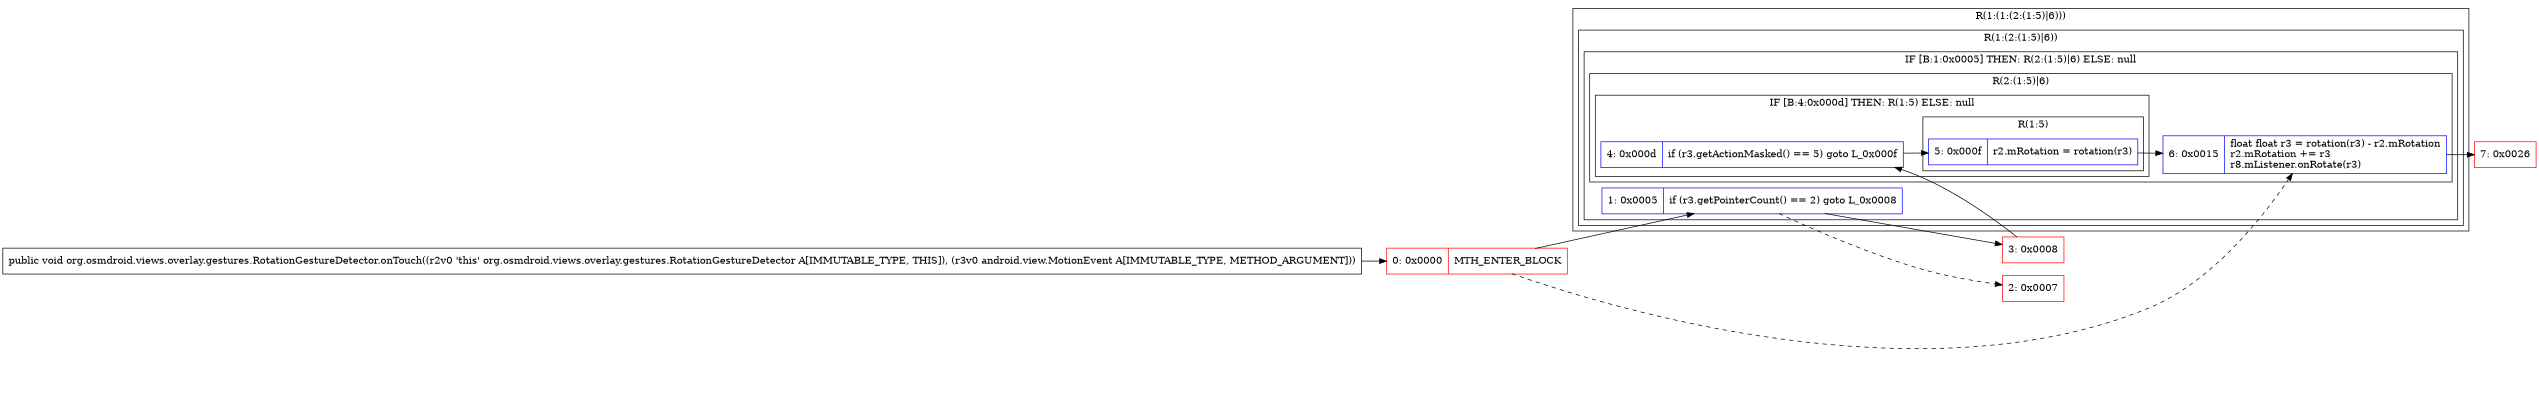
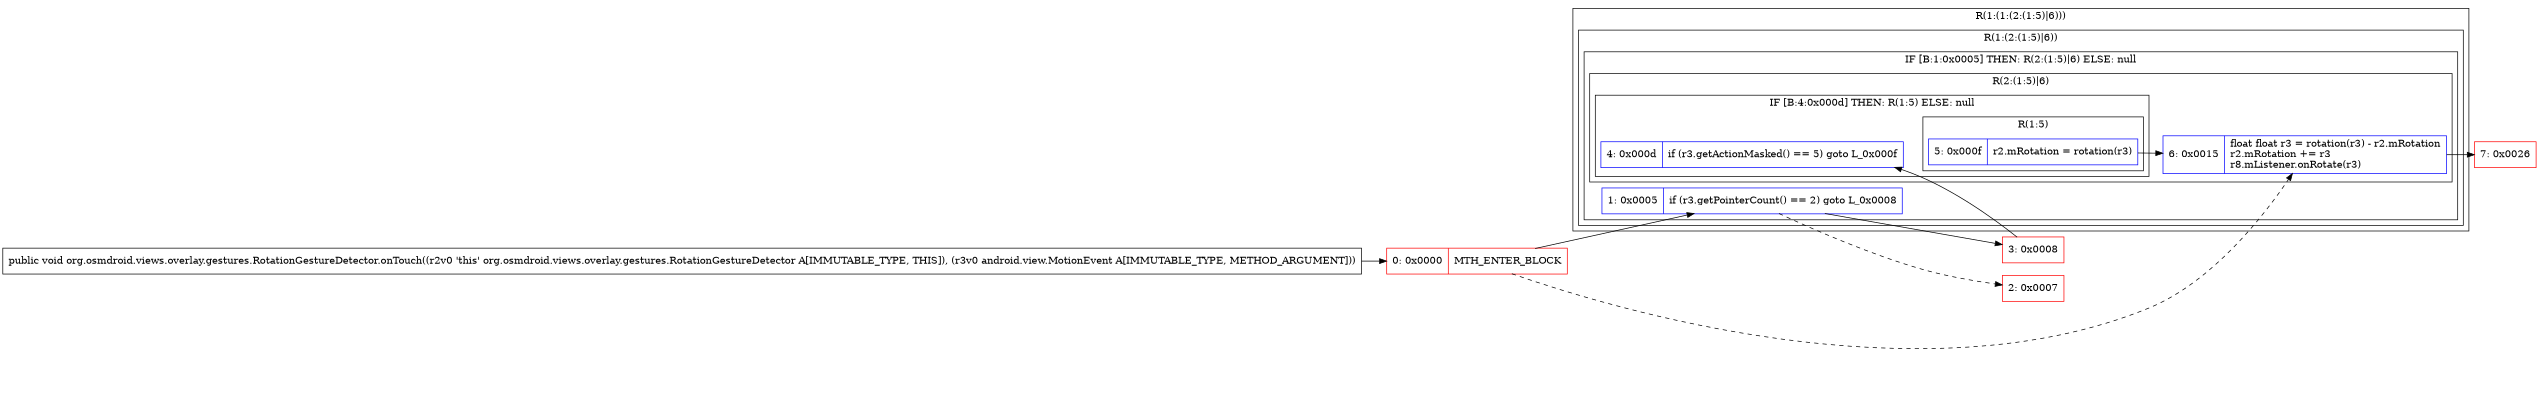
(1912, 153) -> none
